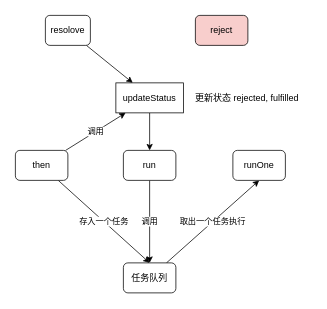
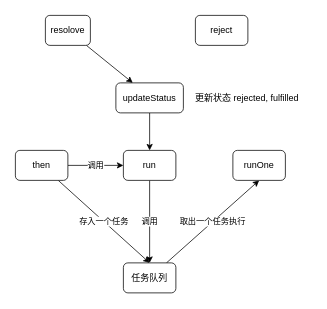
(222, 30) -> (222, 30)
(150, 98) -> (150, 98)
(93, 133) -> (93, 165)
